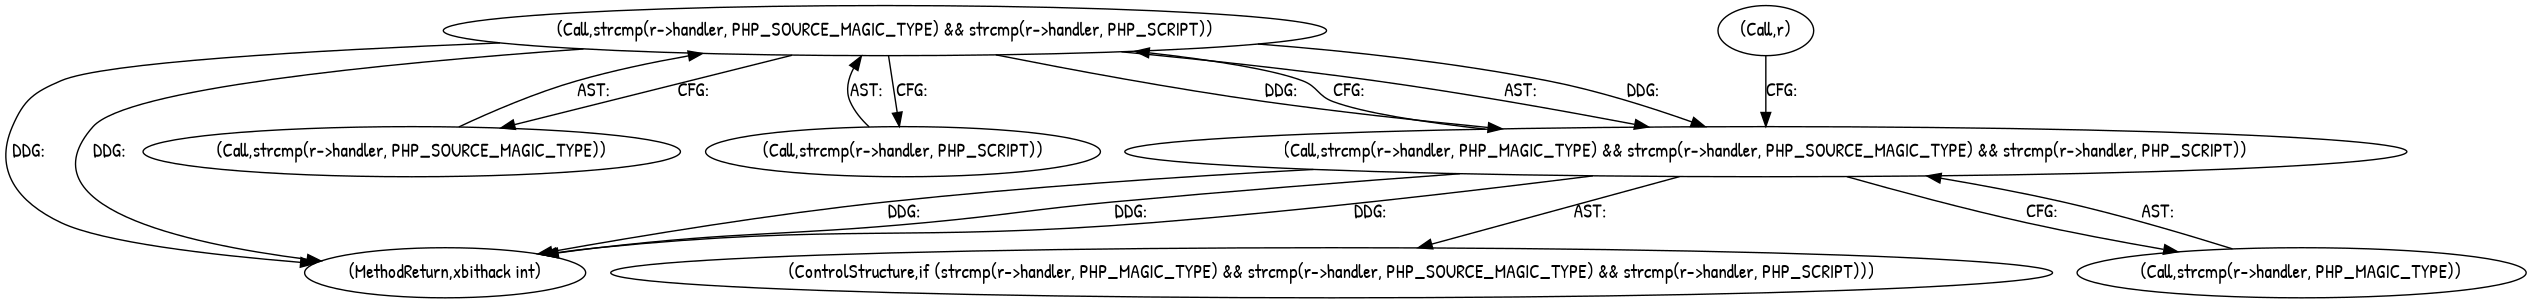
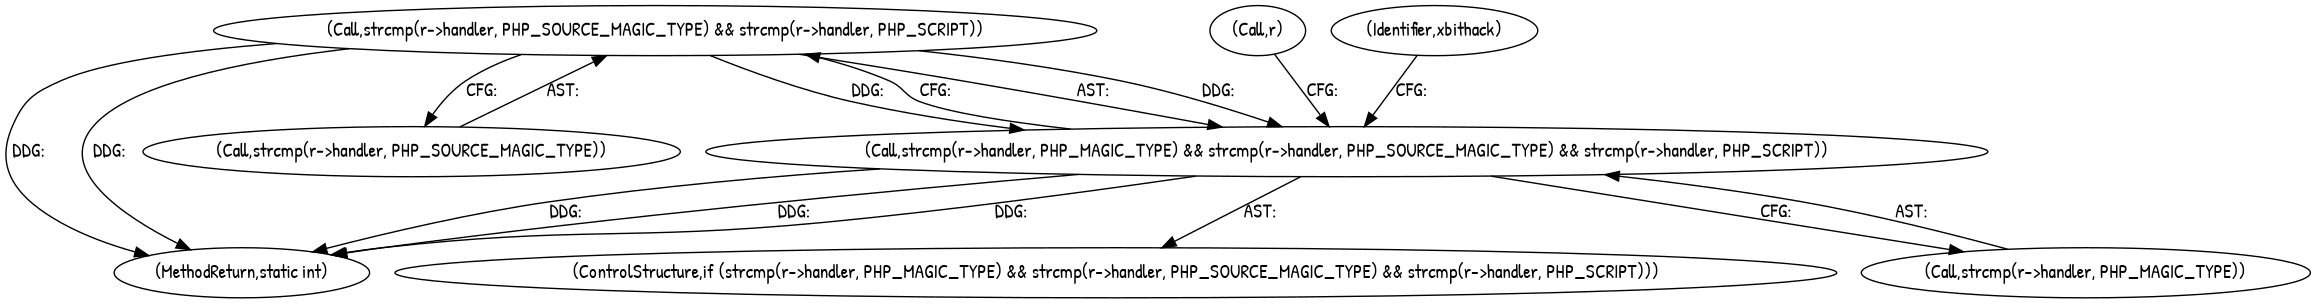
none -> (1435, 31)
(903, 152) -> none
(445, 273) -> (242, 273)
